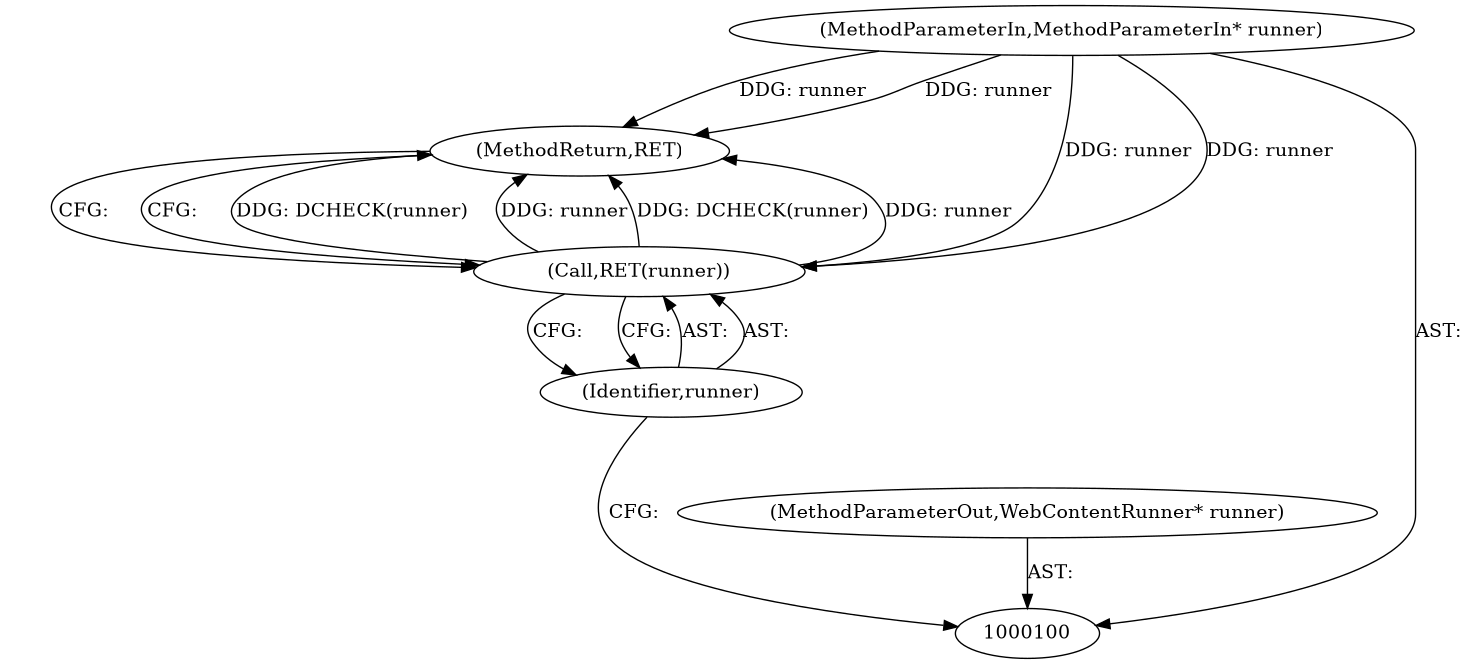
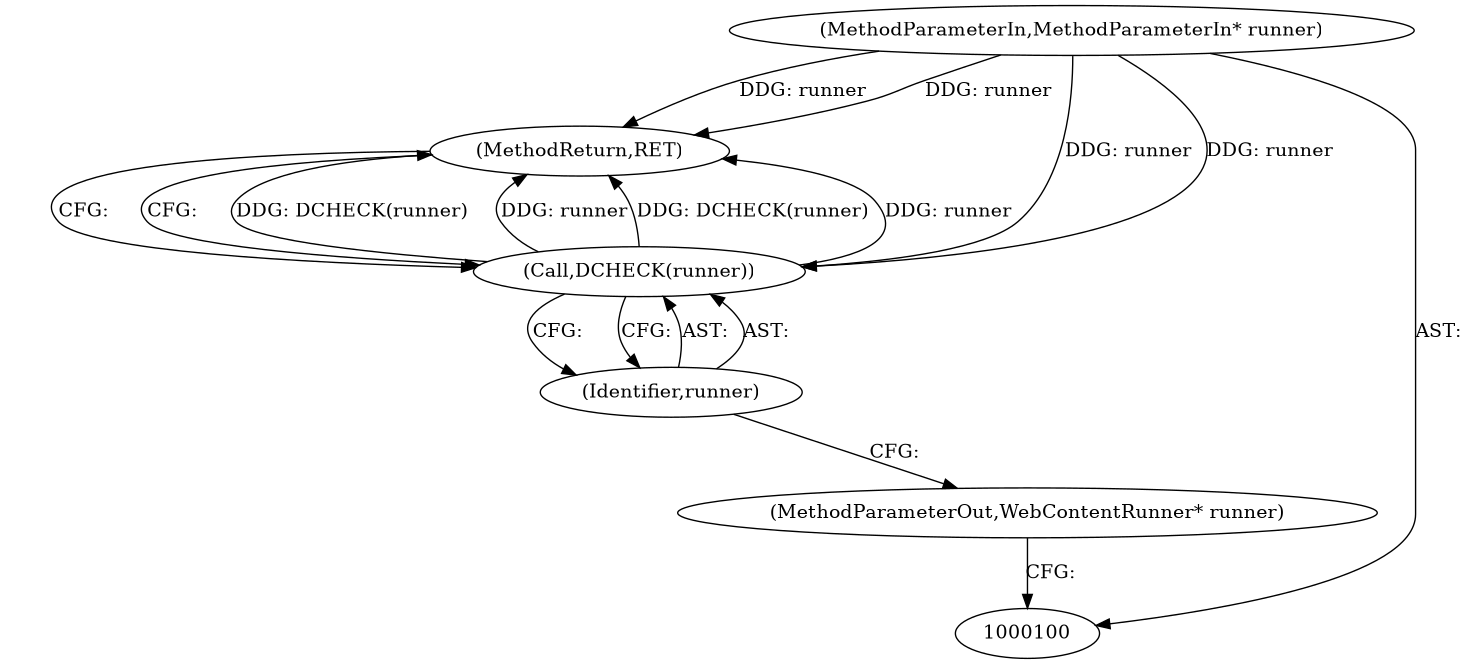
(639, 272) -> (639, 272)
(1054, 573) -> (1054, 573)
(703, 585) -> (839, 449)
